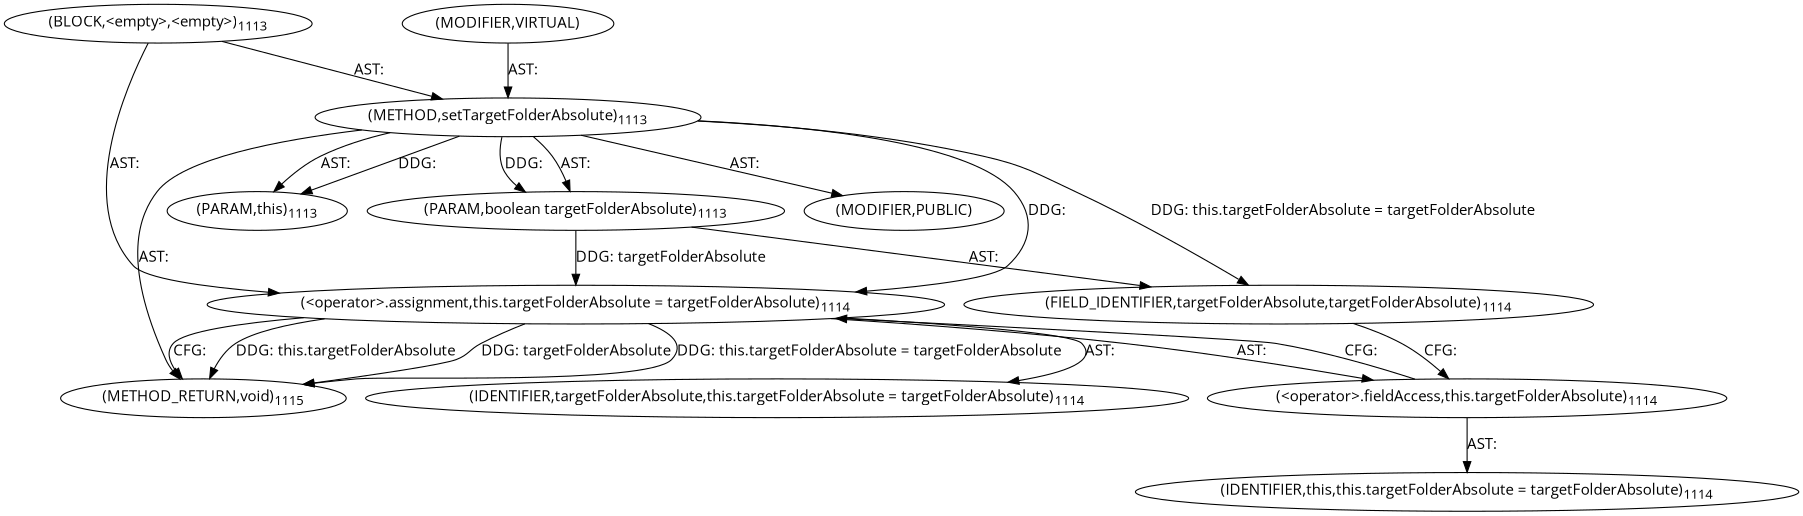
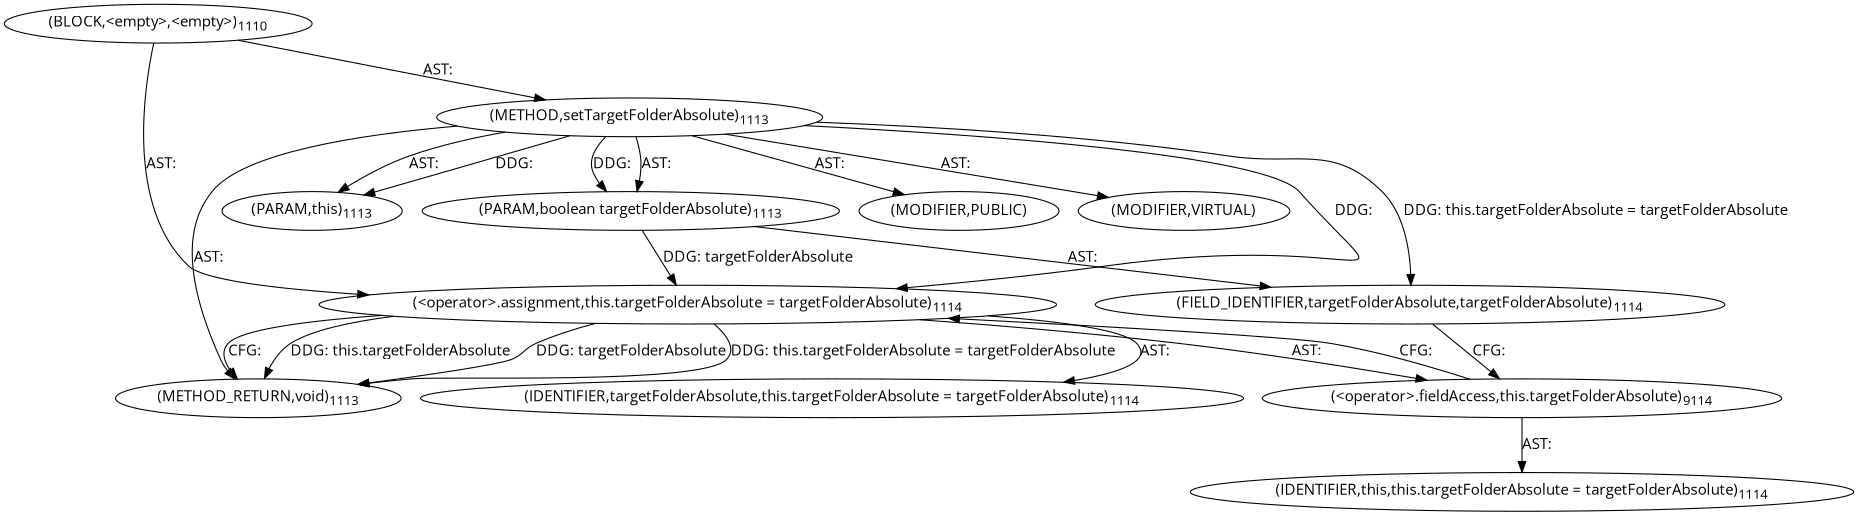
(253, 22) -> (253, 22)
(508, 65) -> (911, 165)
(290, 397) -> (344, 397)
(1643, 397) -> (1698, 397)
